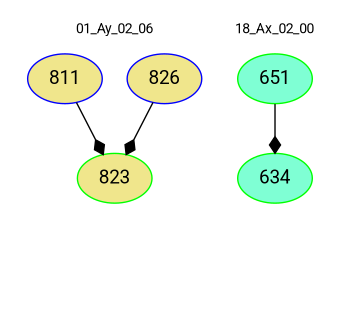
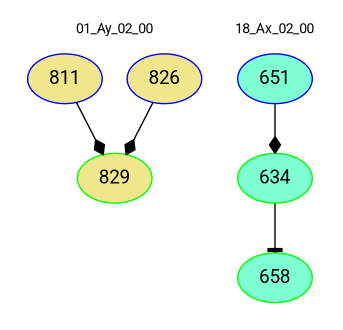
(115, 30) -> (115, 30)
(275, 79) -> (275, 79)
(115, 178) -> (115, 178)
none -> (275, 278)
